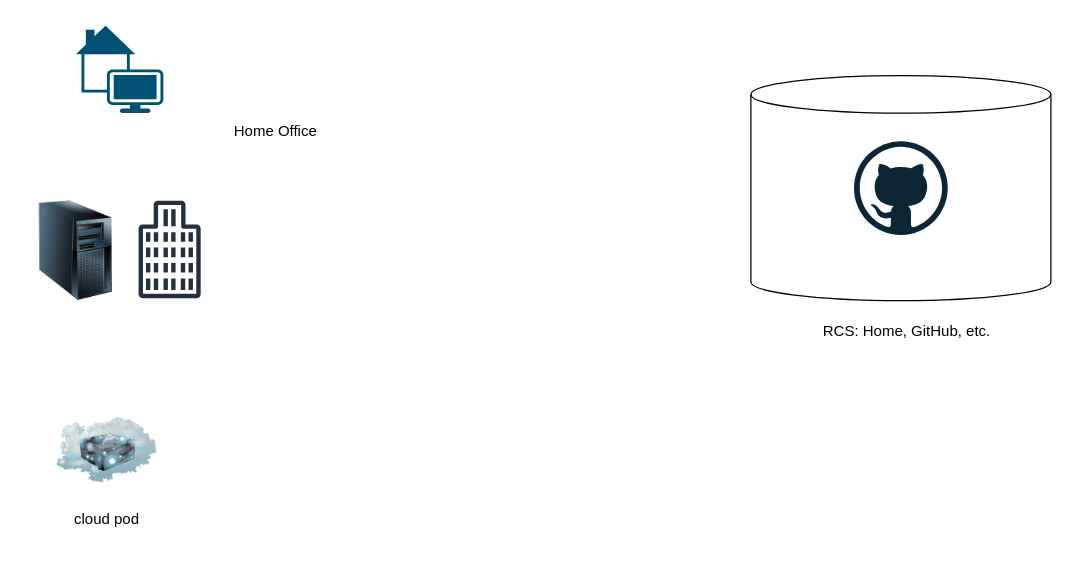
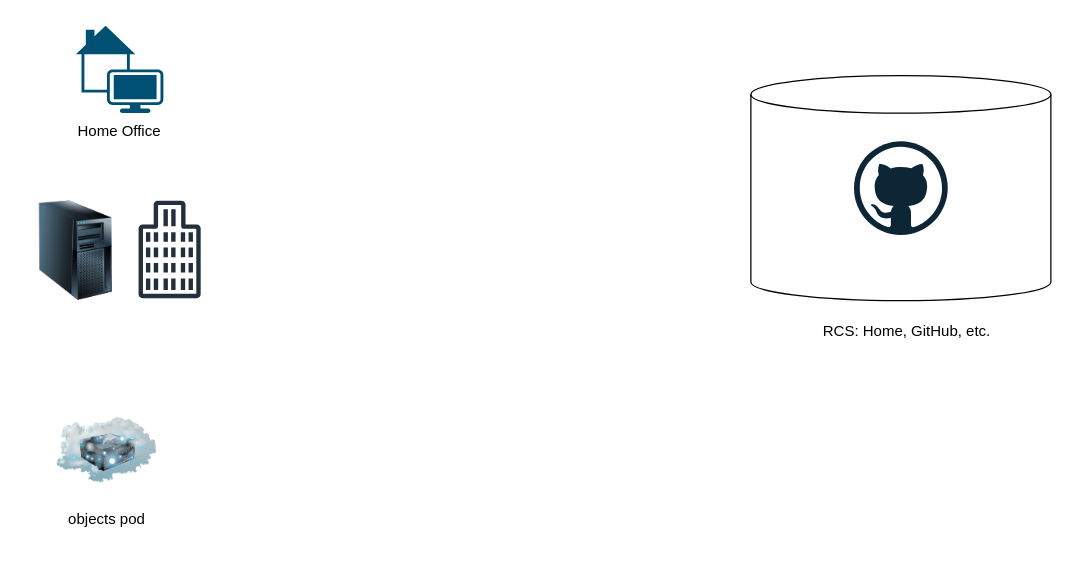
(276, 132) -> (119, 132)
(107, 519) -> (107, 519)
